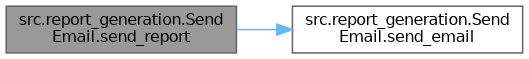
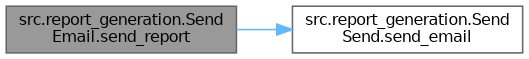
(408, 30) -> (408, 30)
